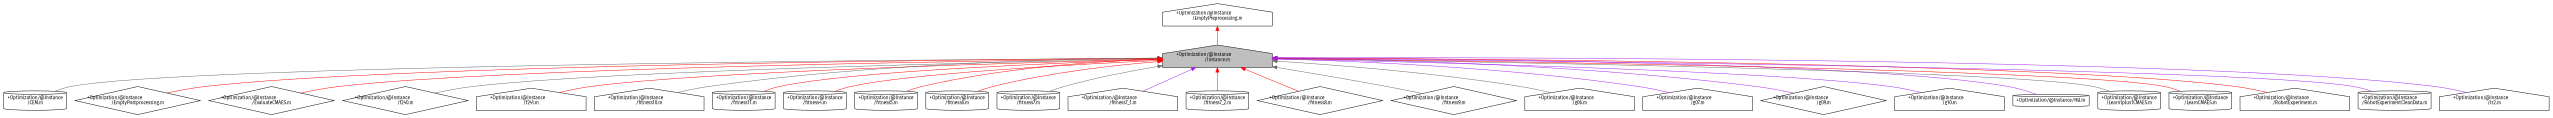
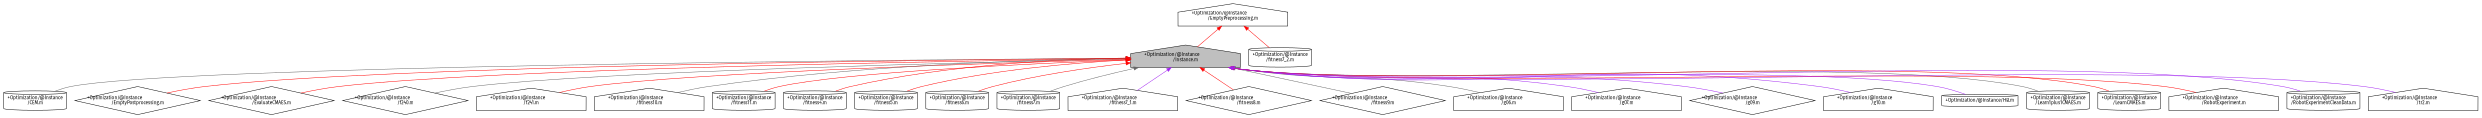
(1217, 82) -> (1259, 38)
